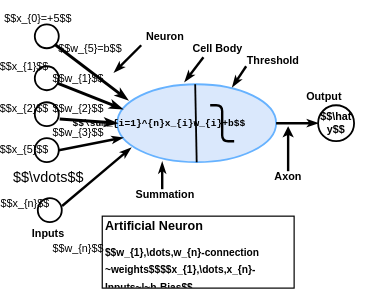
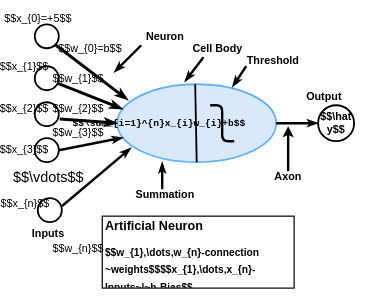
(90, 48) -> (90, 48)
(24, 150) -> (24, 150)
